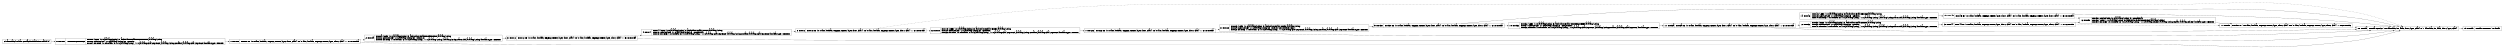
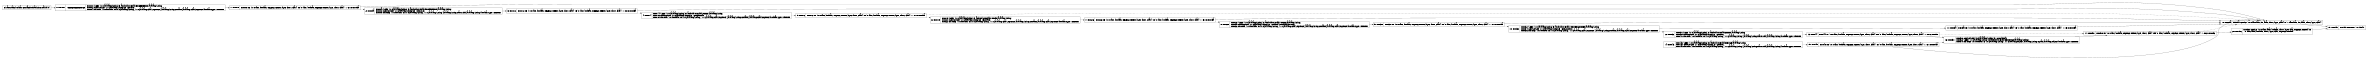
(1797, 25) -> (1661, 32)
none -> (2272, 32)
(76, 41) -> (76, 8)
